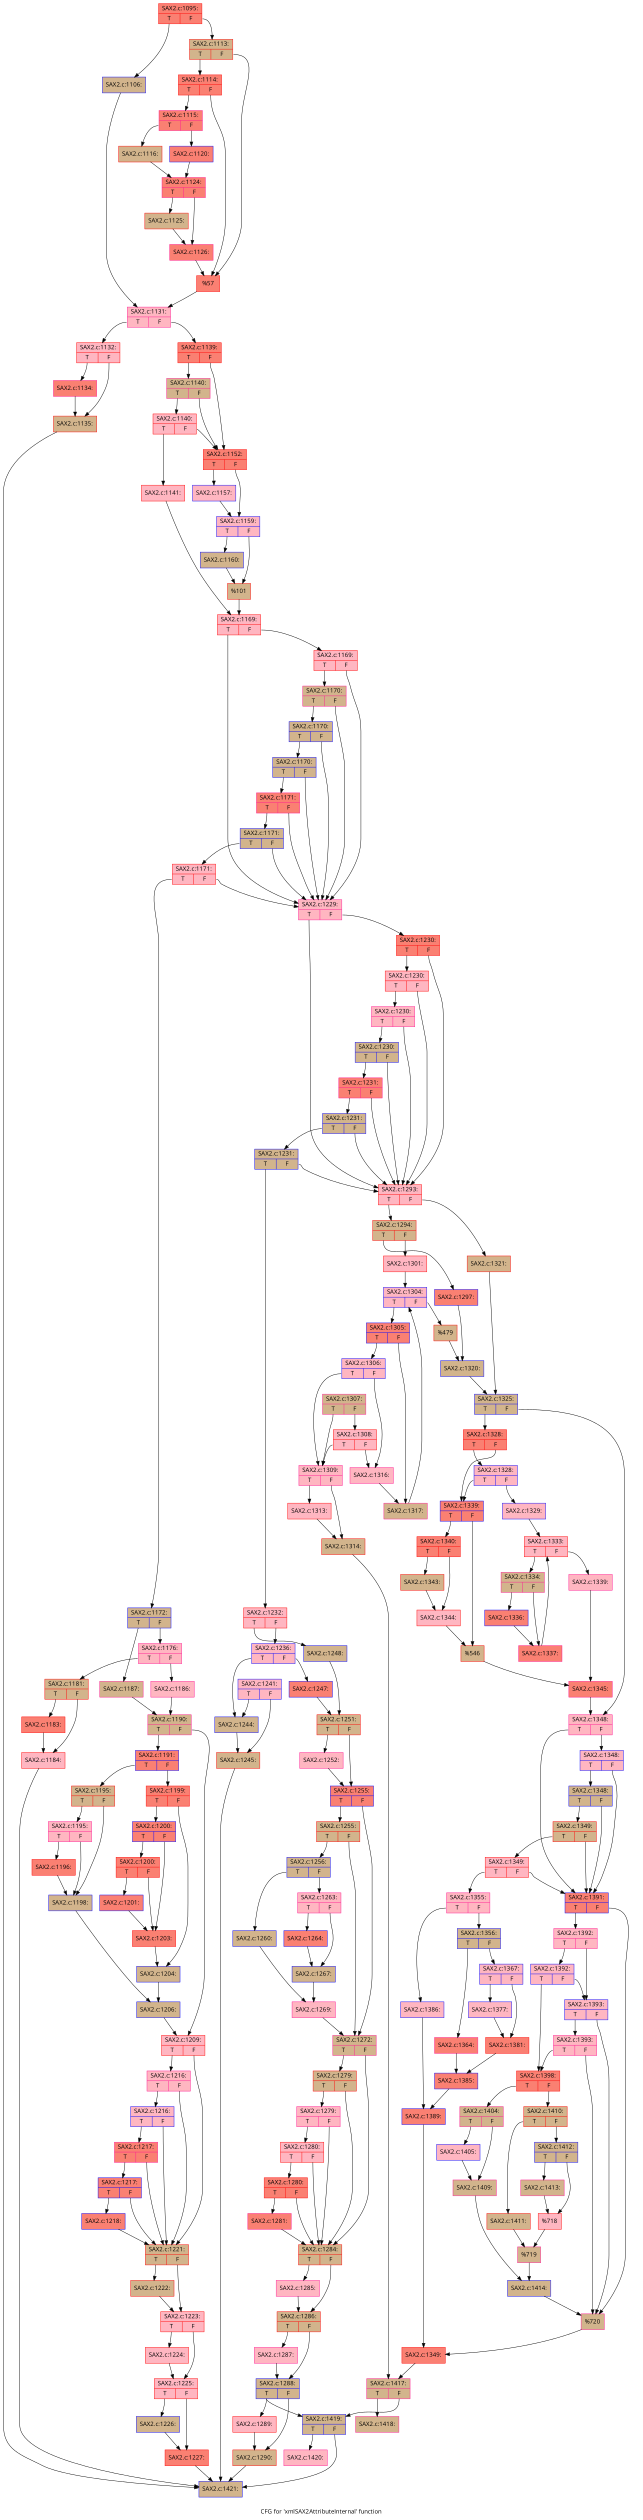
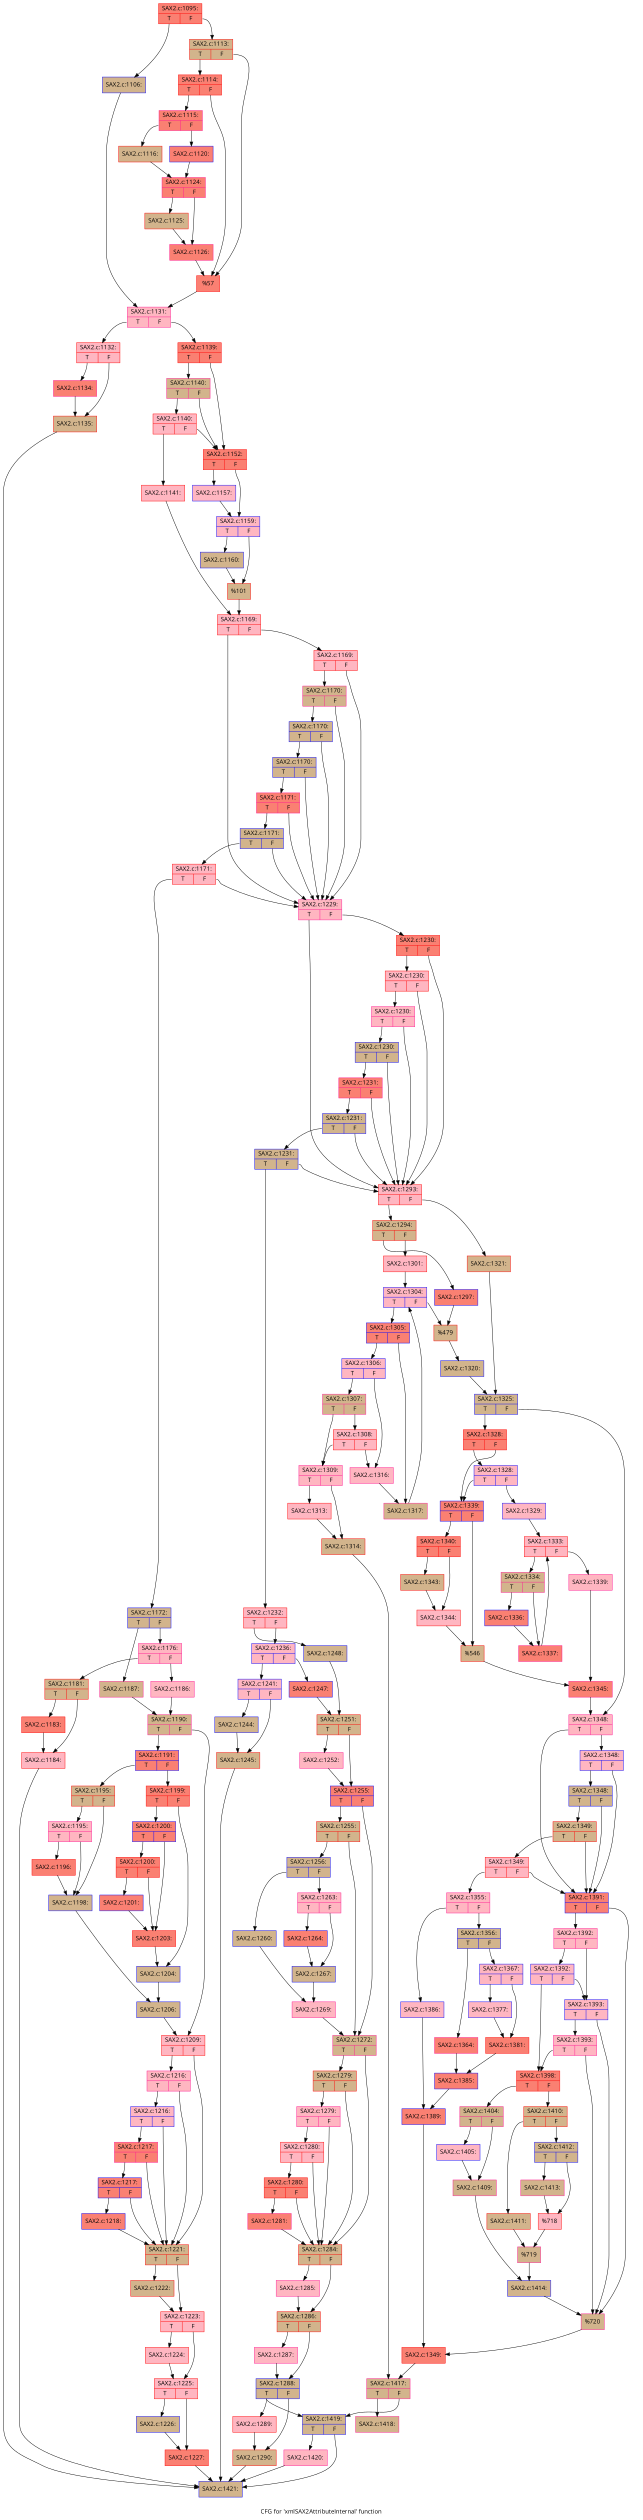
(462, 1331) -> (451, 1313)
(314, 1411) -> (352, 1385)
(233, 1681) -> (262, 1669)
none -> (265, 2473)
